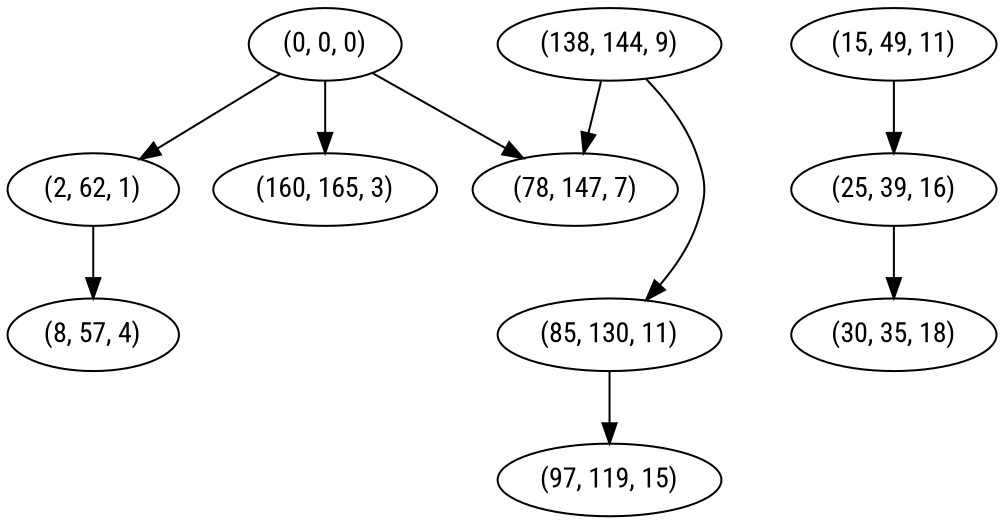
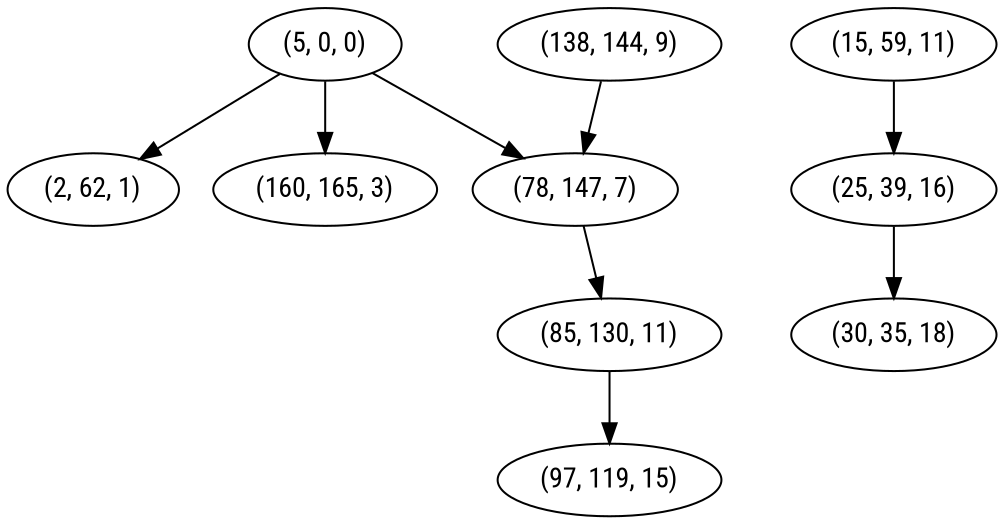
(325, 44) -> (325, 44)
(894, 44) -> (894, 44)
(703, 179) -> (590, 252)
(93, 335) -> none
